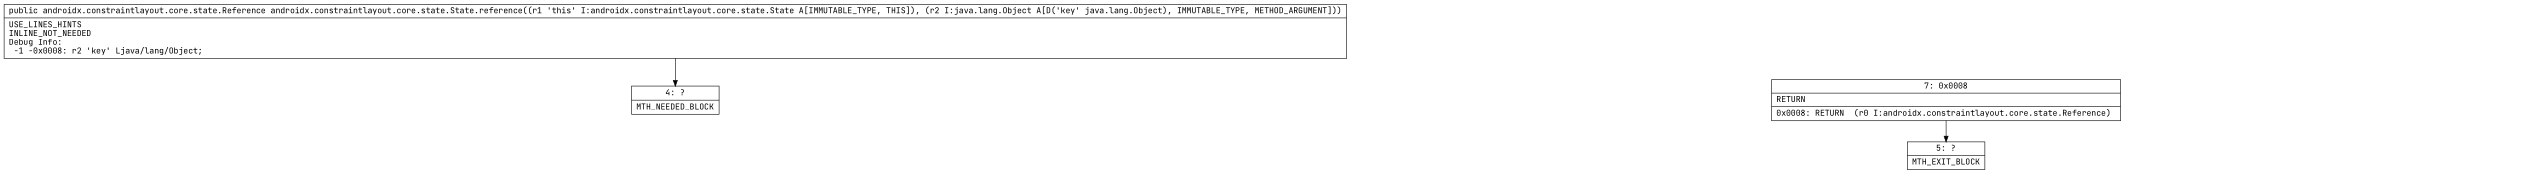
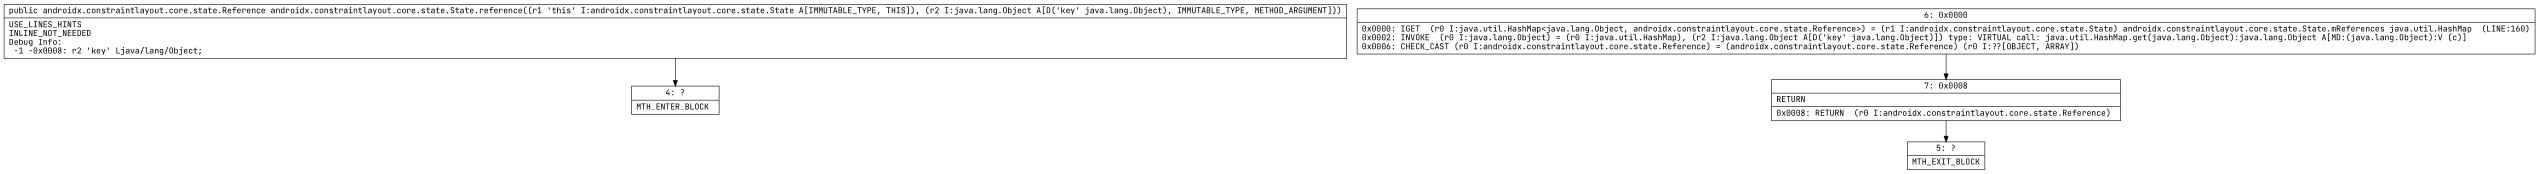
none -> (1946, 31)
(675, 107) -> (673, 107)
